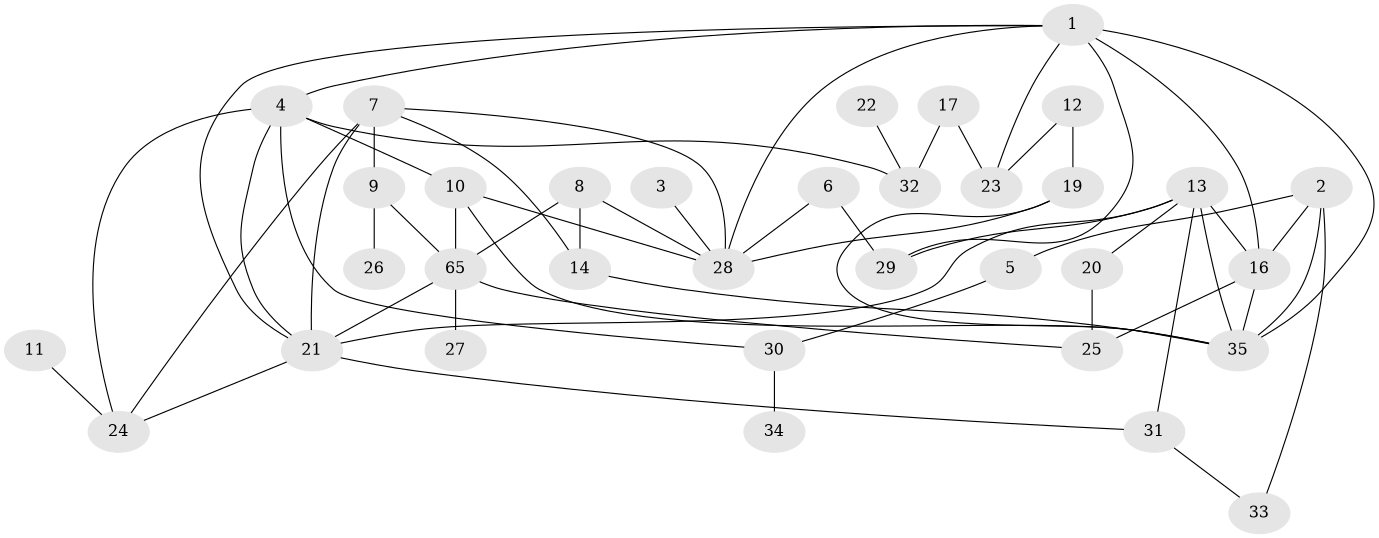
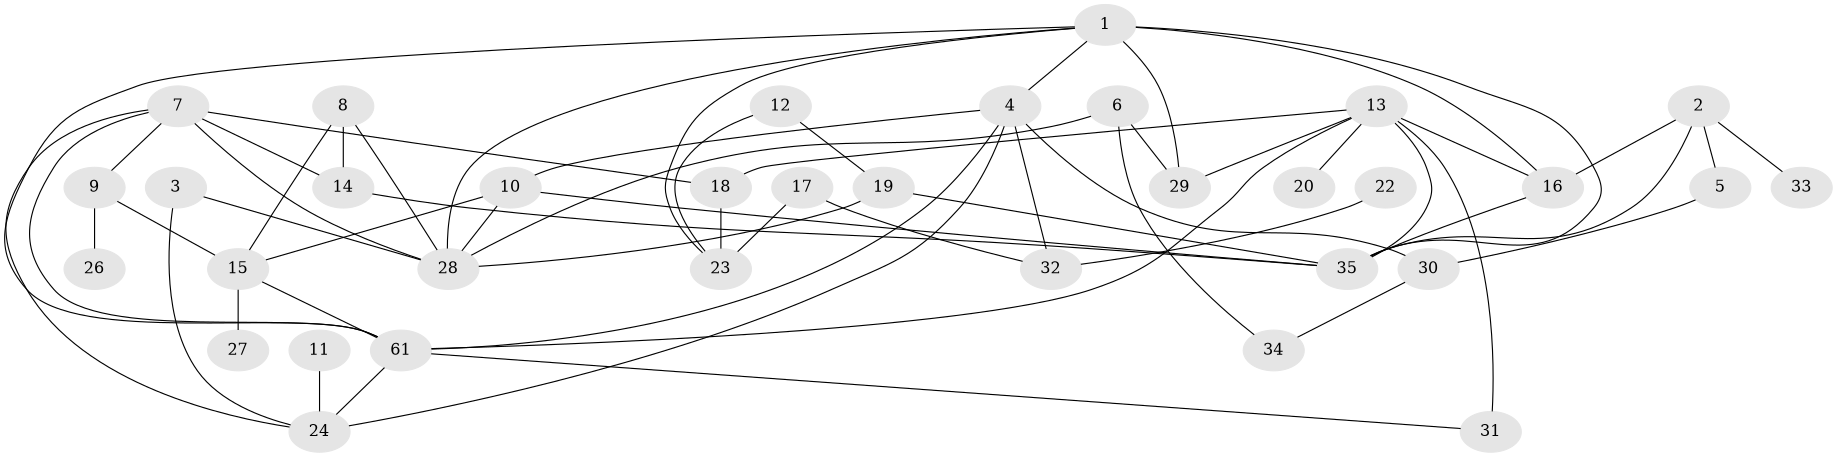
none -> (721, 188)
none -> (1148, 224)
(456, 269) -> (238, 269)
none -> (184, 345)
(312, 350) -> (401, 350)
(1092, 350) -> none
(1207, 473) -> none
